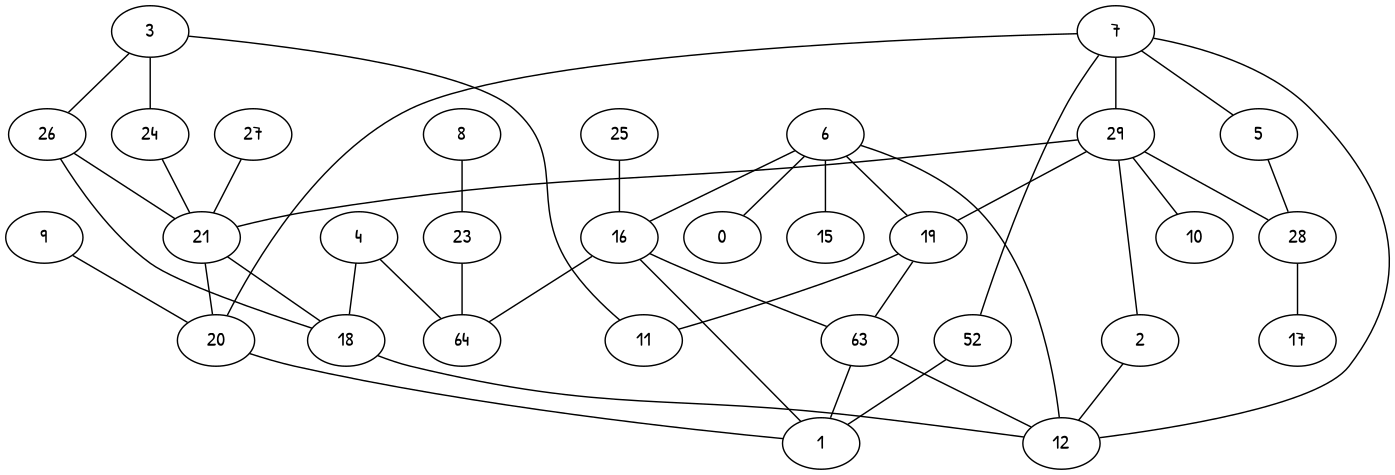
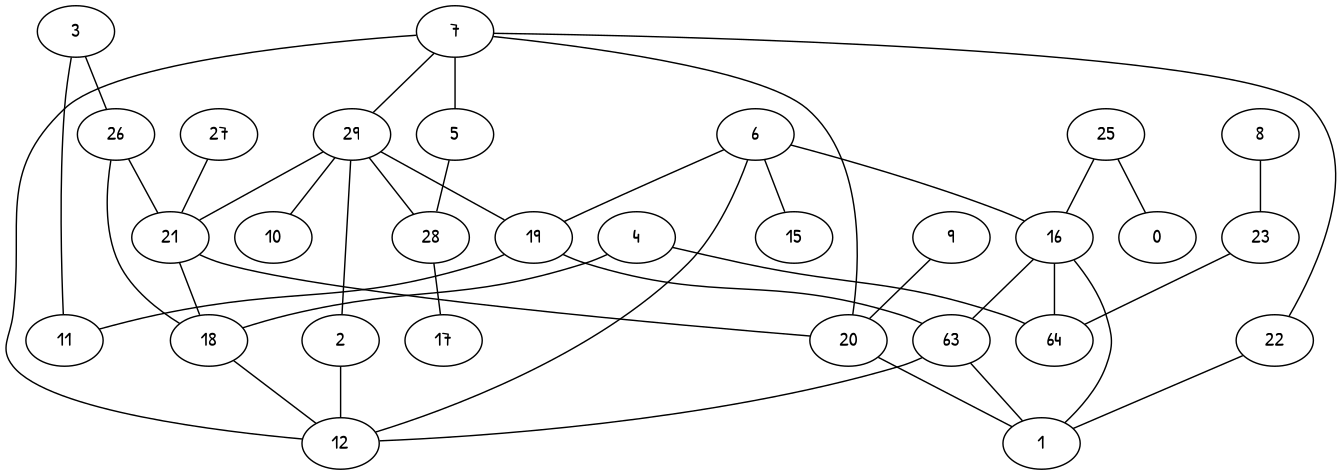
(150, 134) -> none
(774, 186) -> (1132, 186)
(973, 340) -> (1275, 340)
